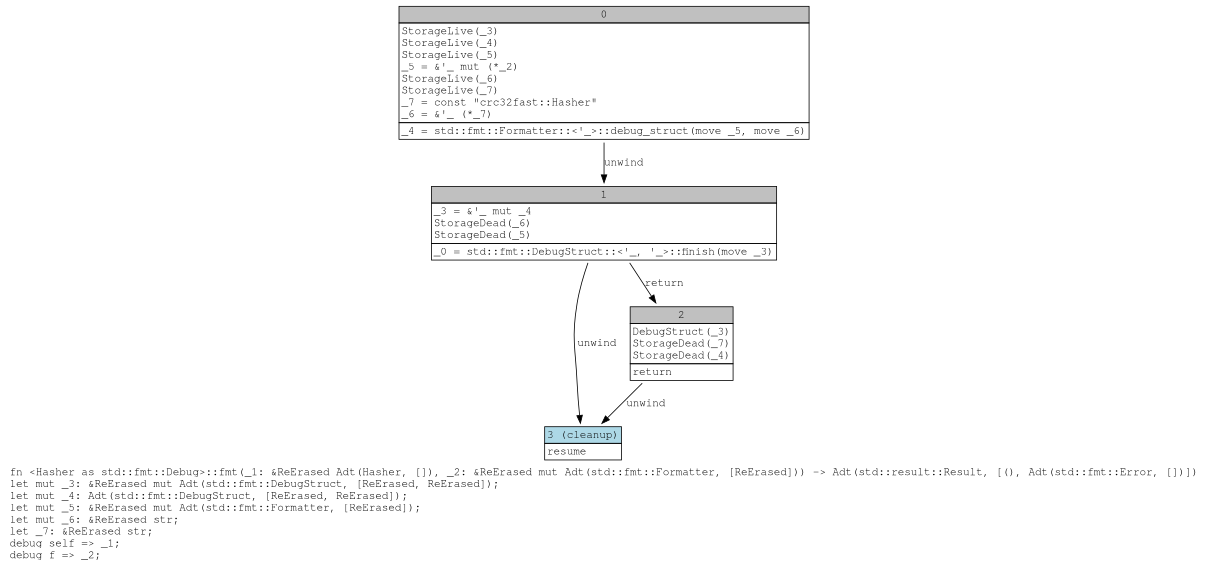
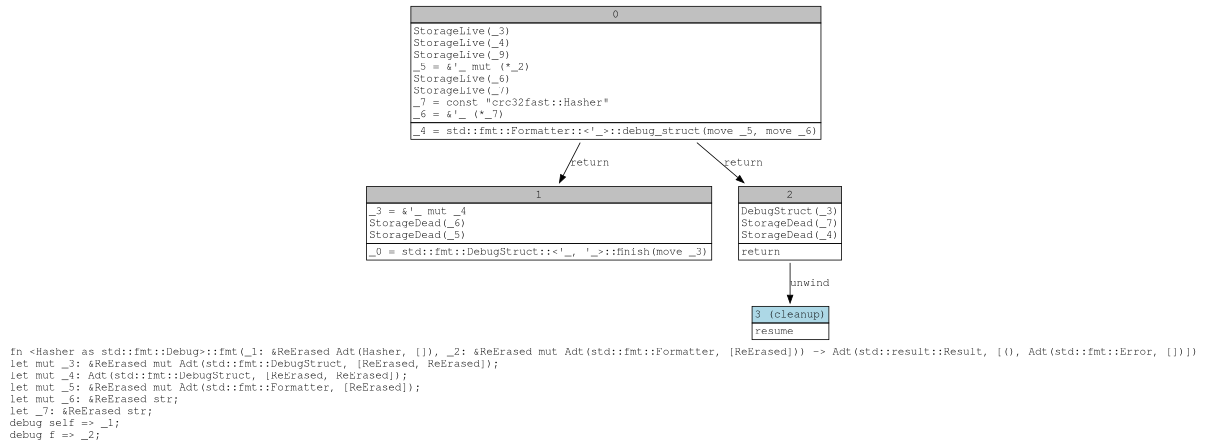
(450, 55) -> (462, 55)
(624, 163) -> (590, 163)
(641, 280) -> (717, 160)
(574, 338) -> none
